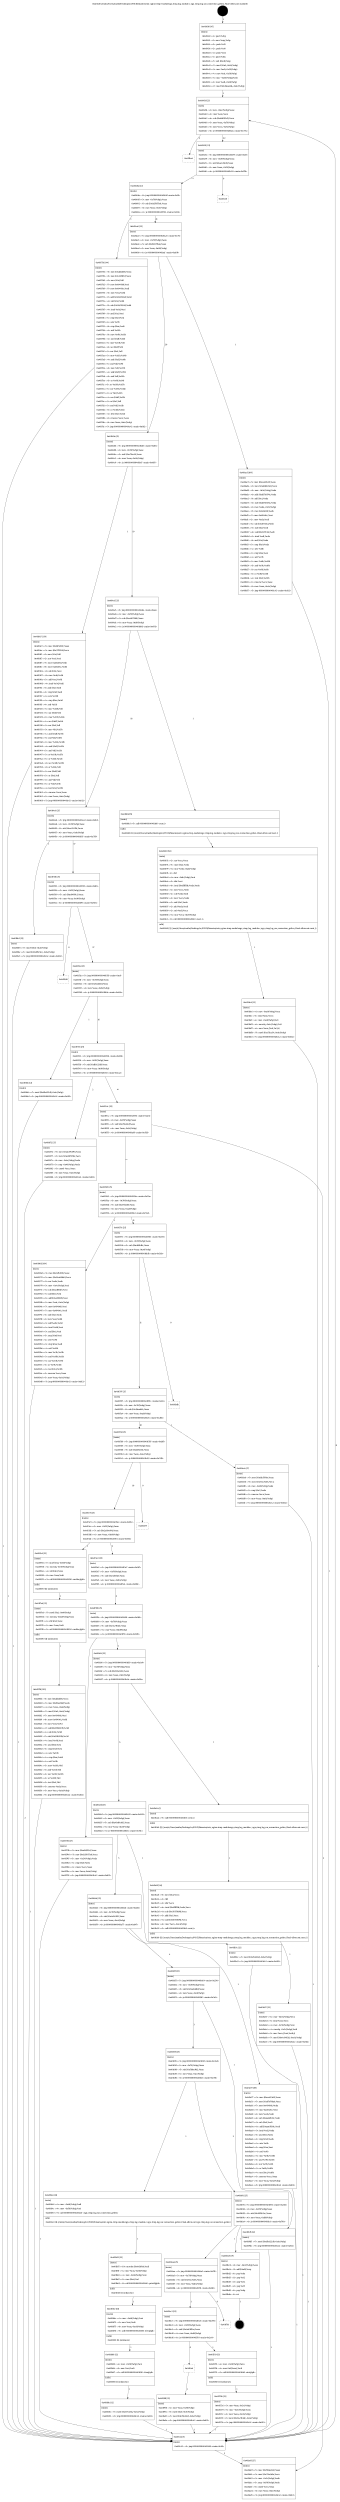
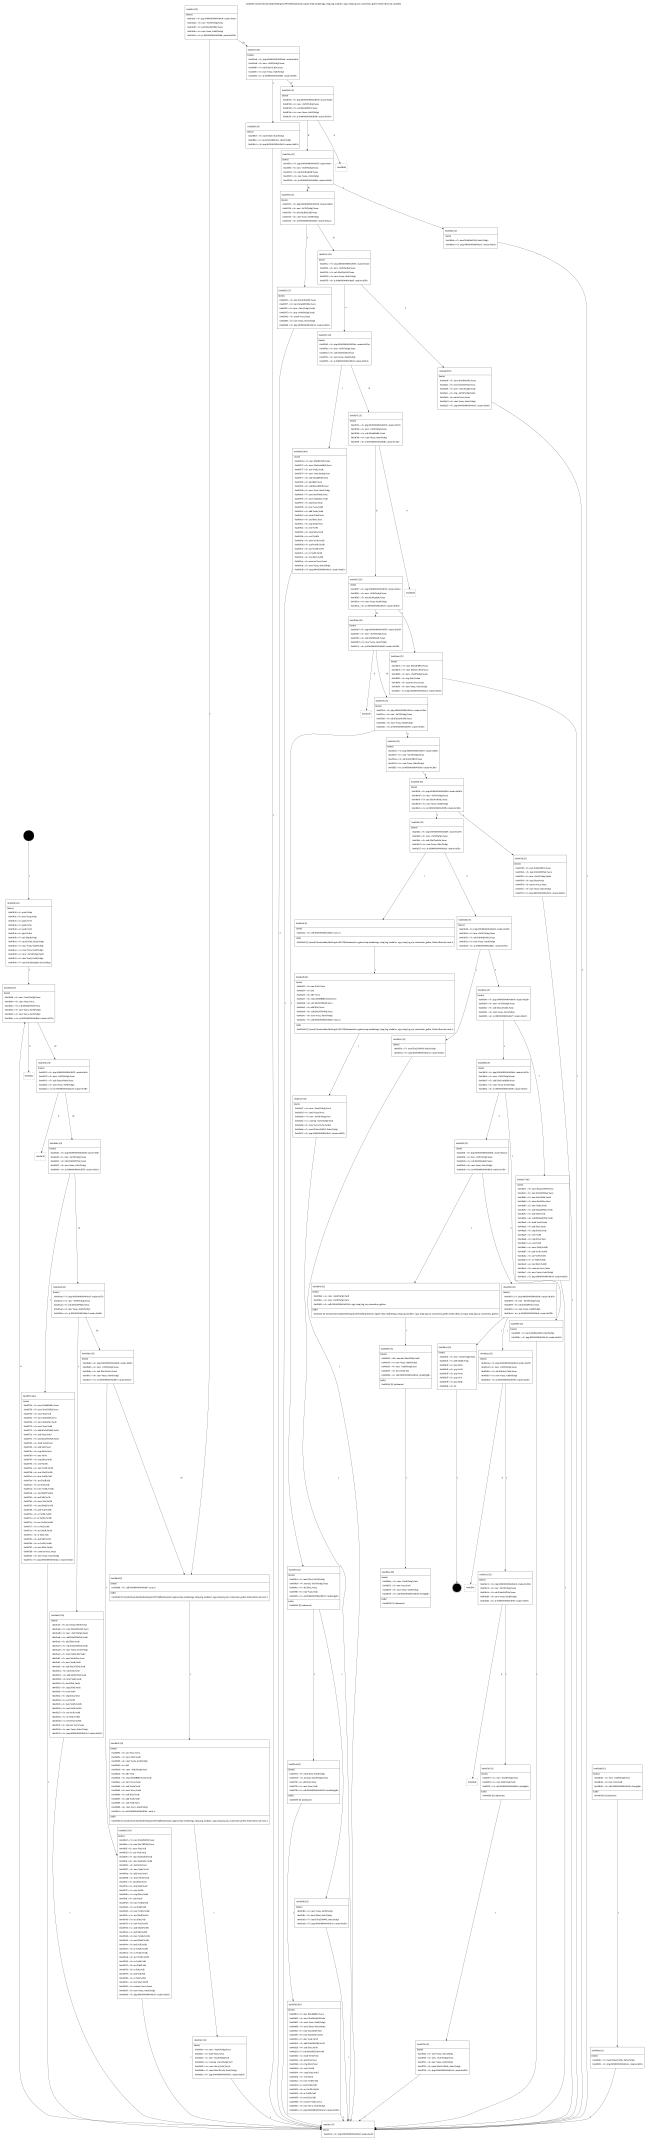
(132, 531) -> (149, 1479)
(130, 2347) -> none
(187, 2383) -> (342, 1753)
(228, 2457) -> (581, 1341)
